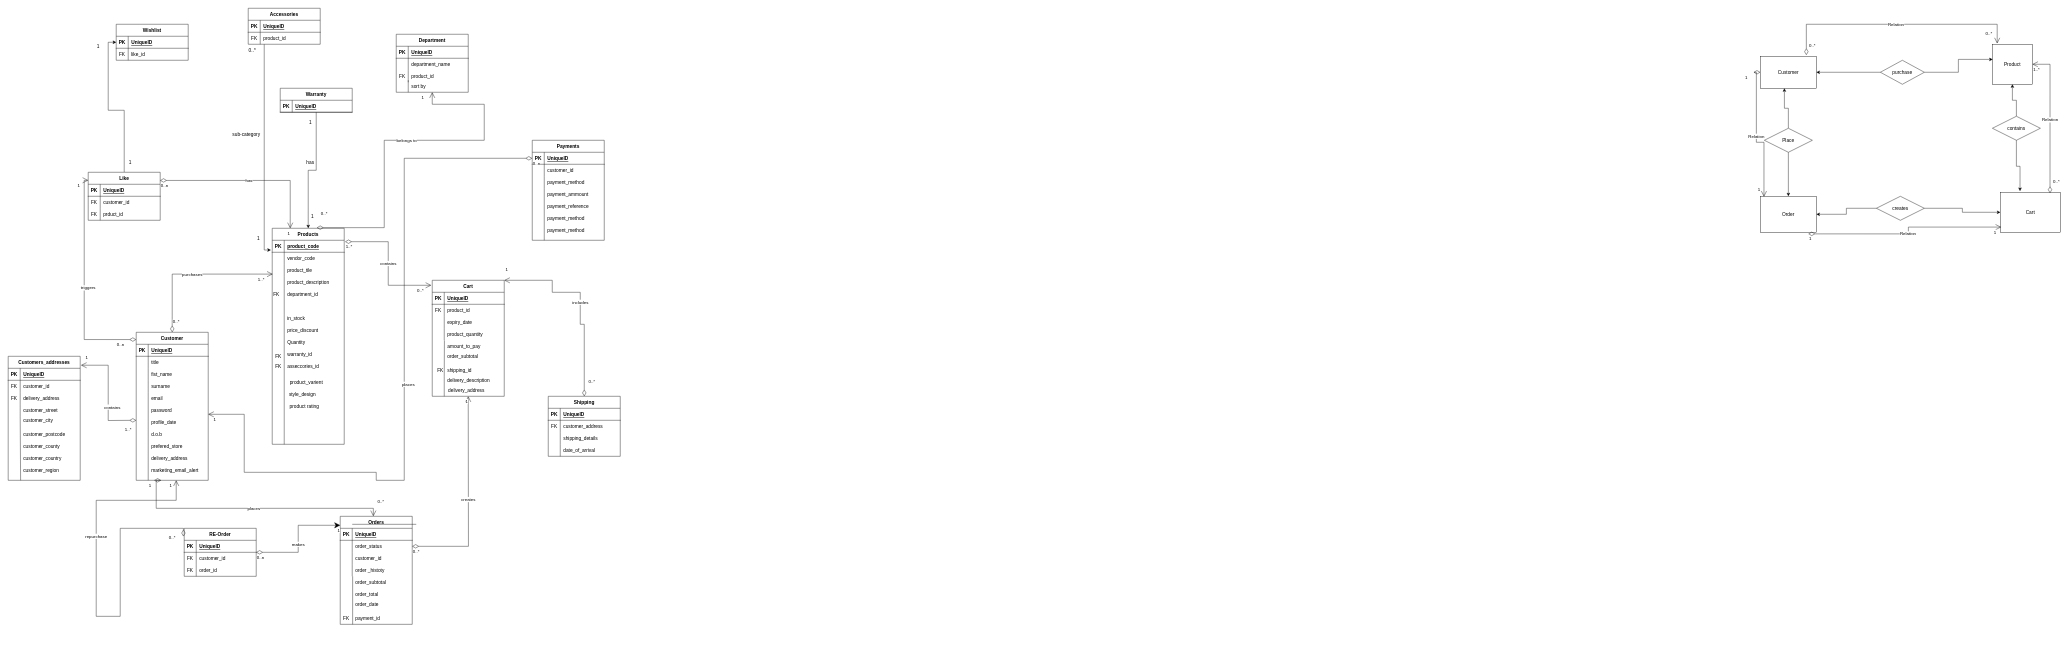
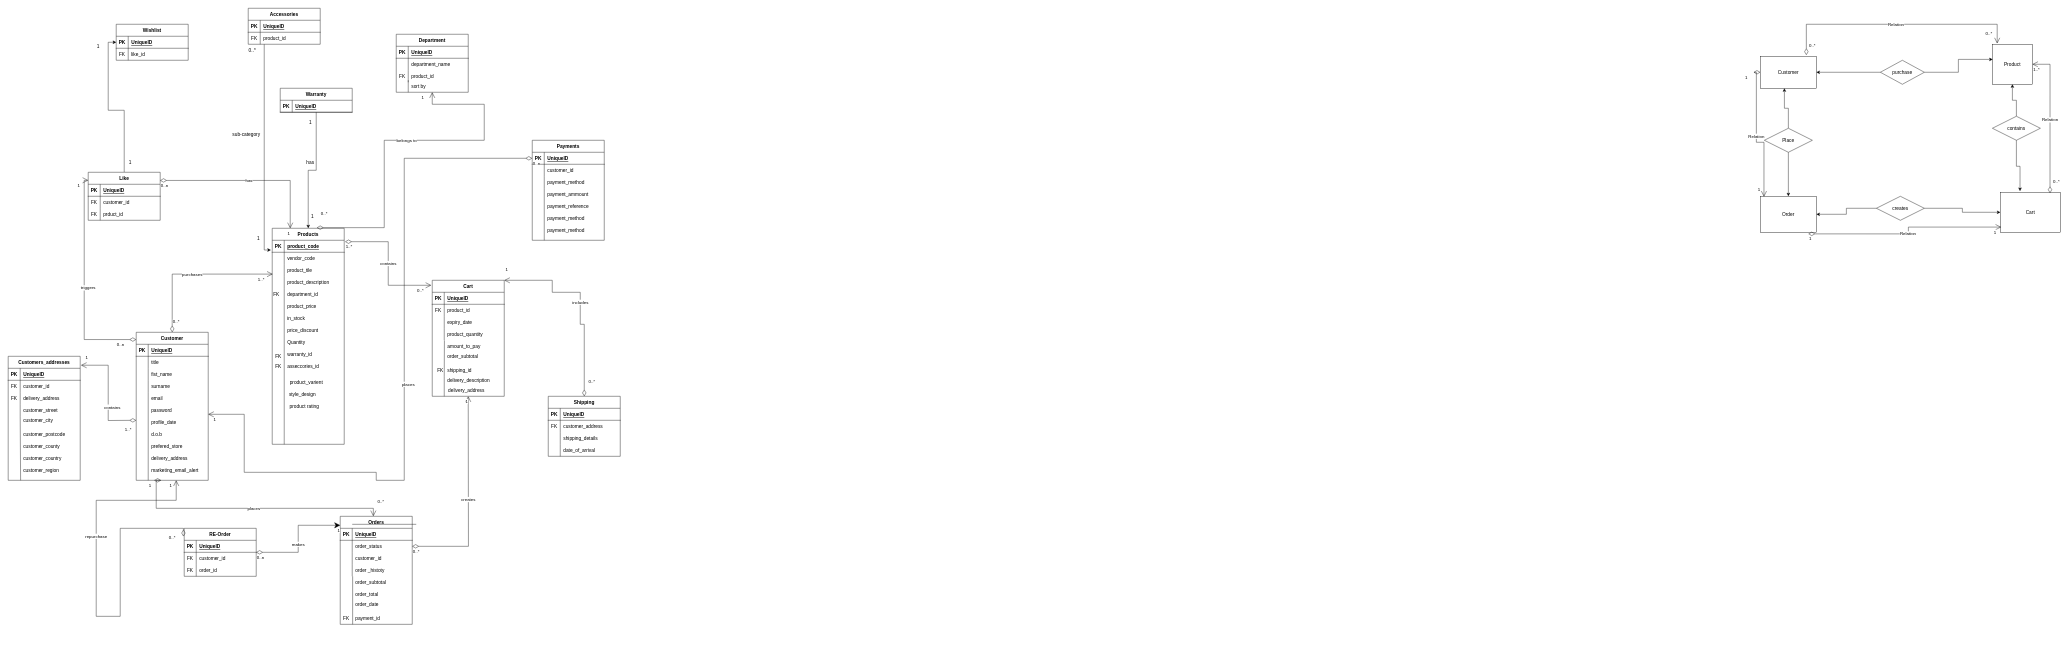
none -> (314, 306)
